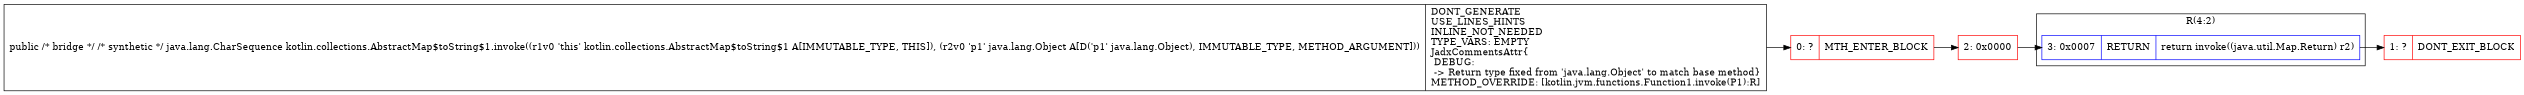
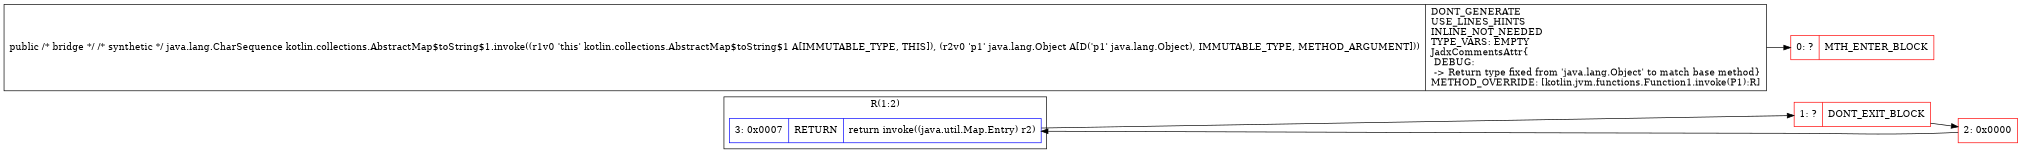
(2201, 22) -> (885, 105)
(2258, 47) -> (942, 130)
(1943, 48) -> (1941, 125)
